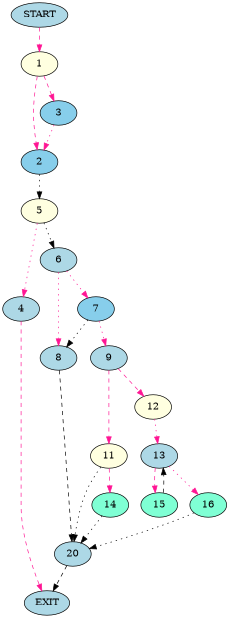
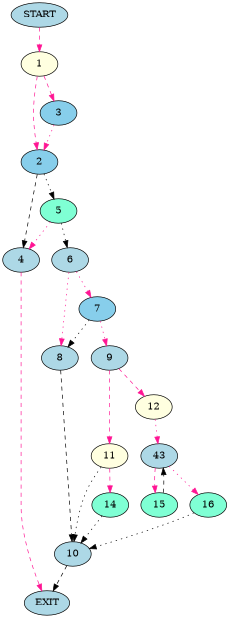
none -> (31, 207)
(39, 211) -> (59, 211)
(159, 456) -> (159, 456)
(73, 554) -> (73, 554)
